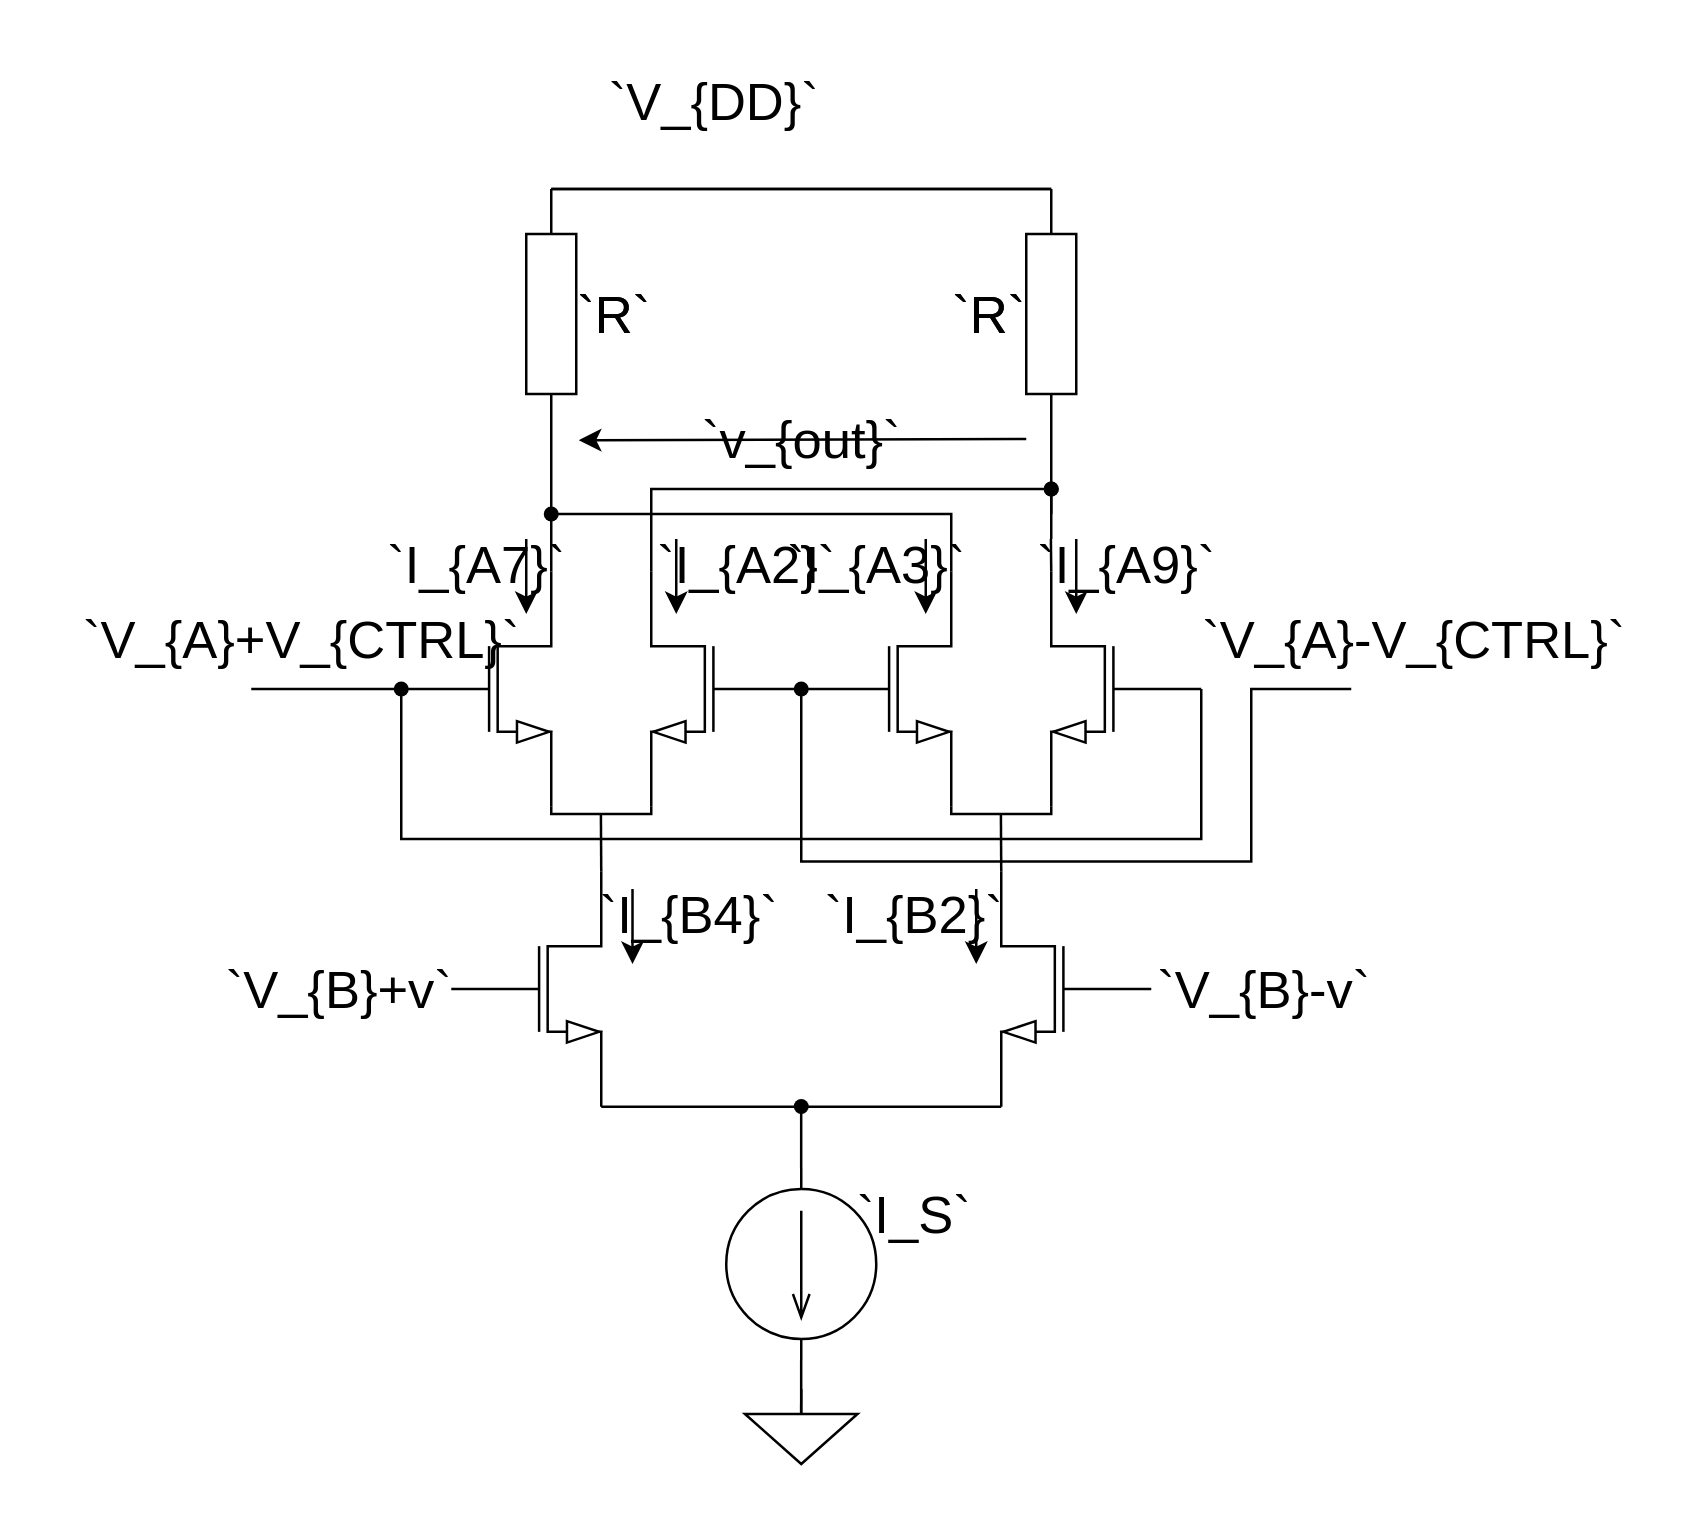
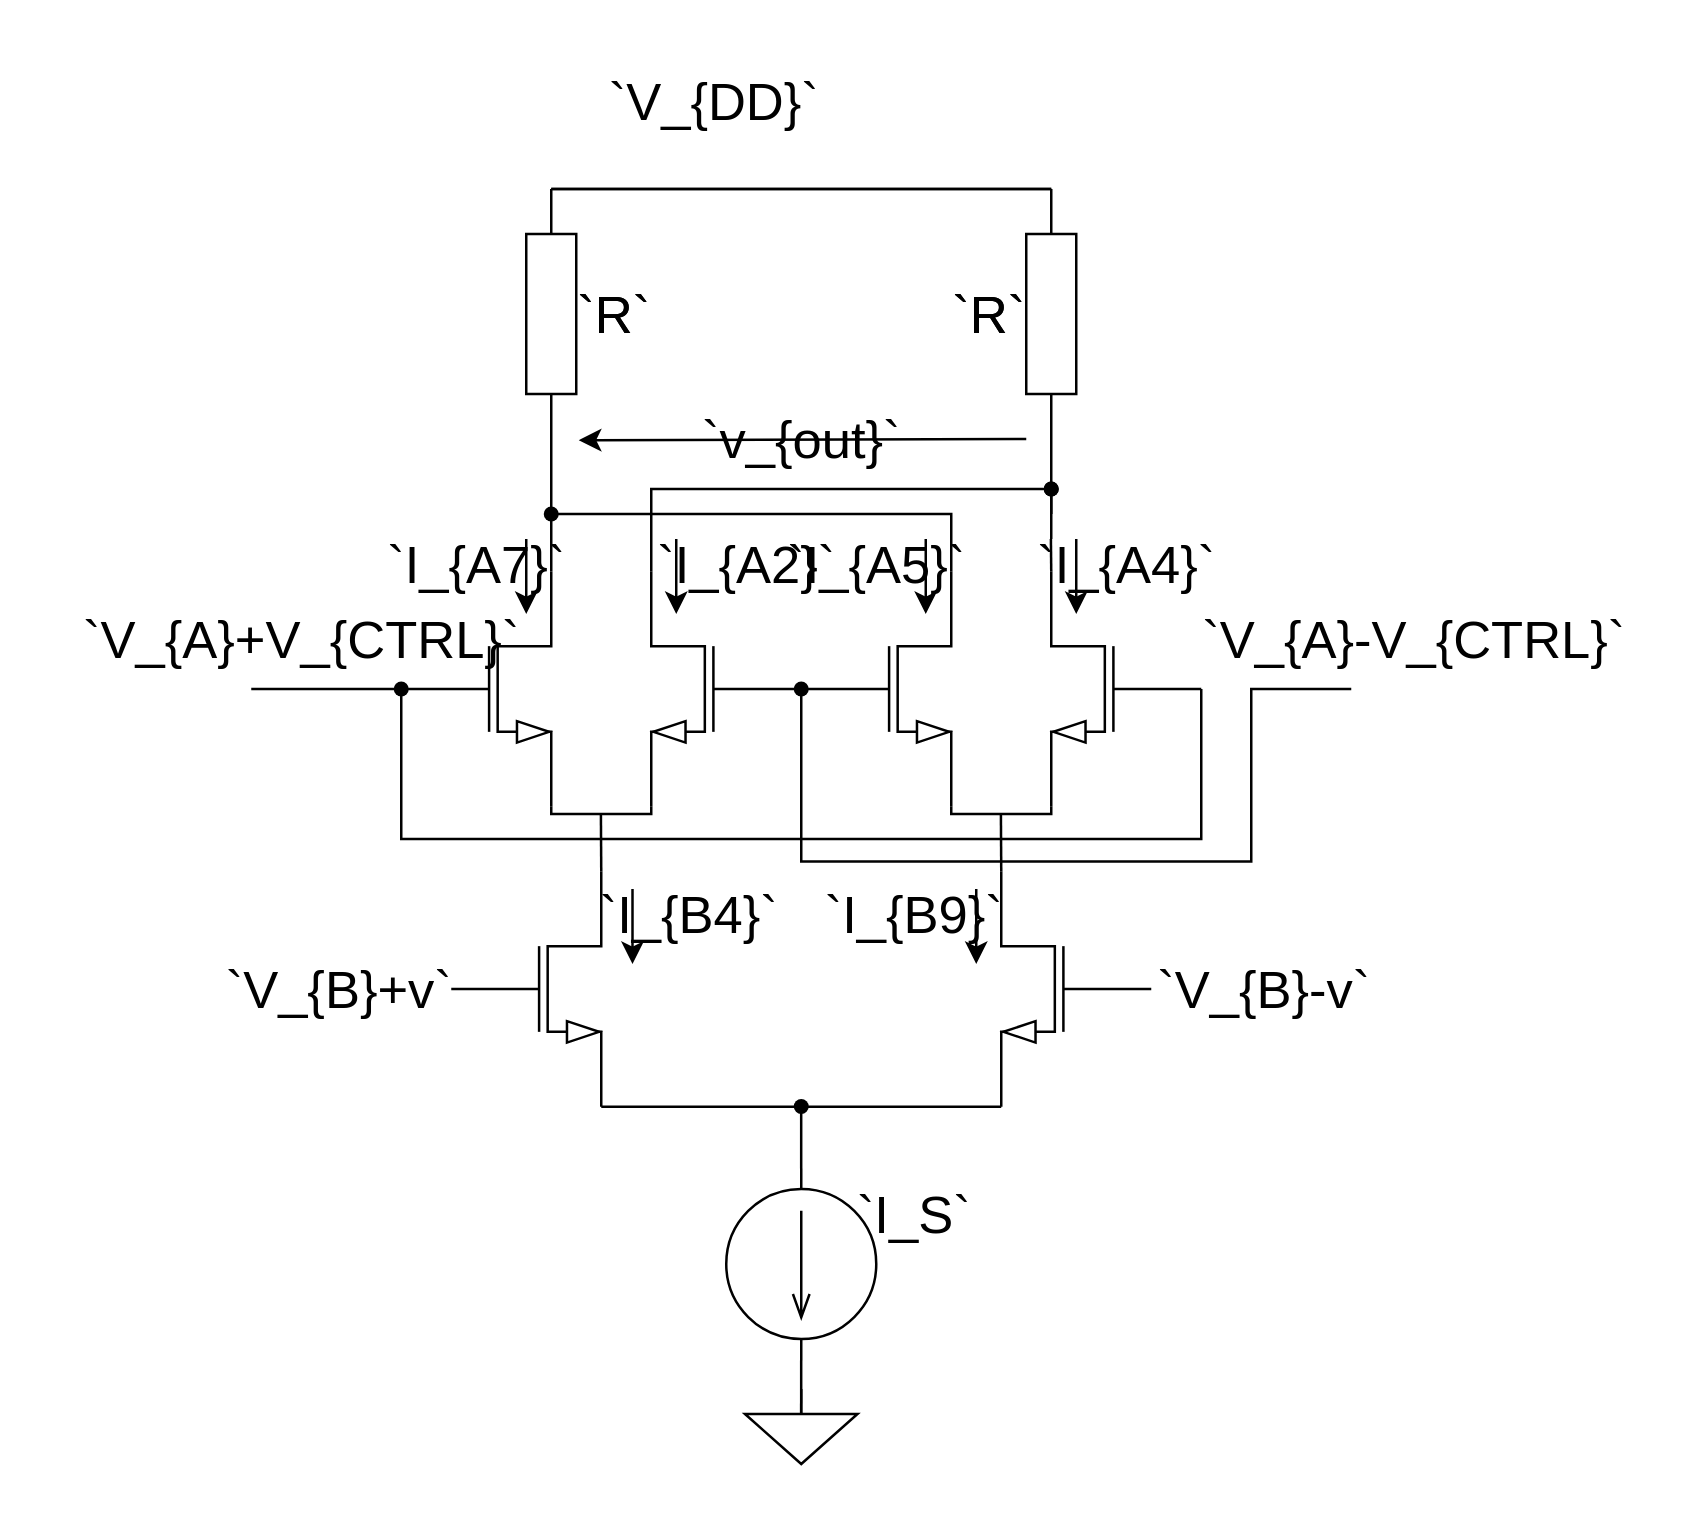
(878, 564) -> (878, 564)
(1128, 564) -> (1128, 564)
(915, 914) -> (915, 914)
